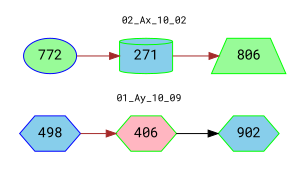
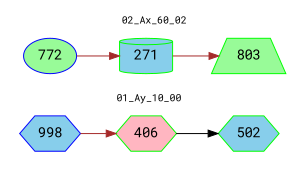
(155, 21) -> (155, 21)
(249, 56) -> (249, 56)
(149, 99) -> (149, 99)
(50, 134) -> (50, 134)
(249, 134) -> (249, 134)
